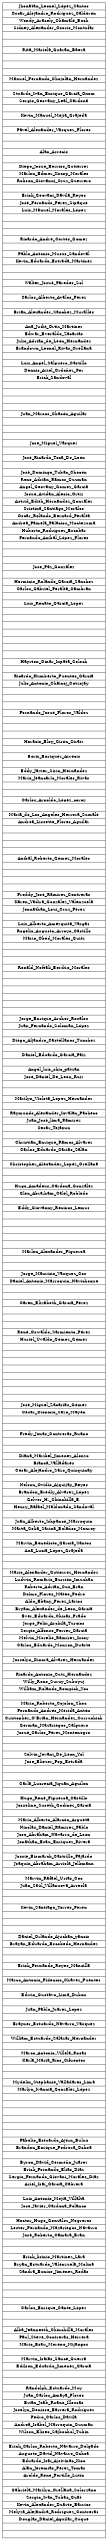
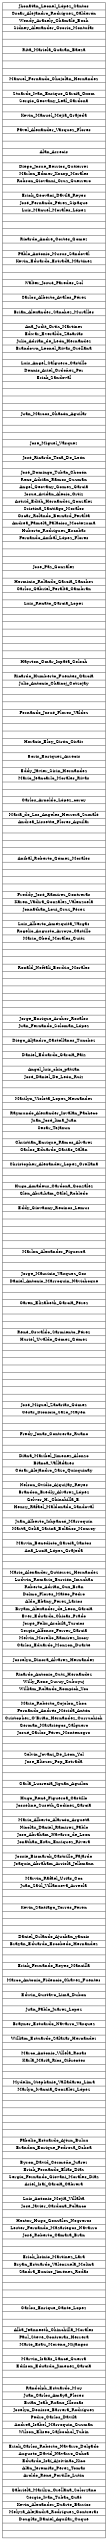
(54, 1121) -> (54, 1121)
